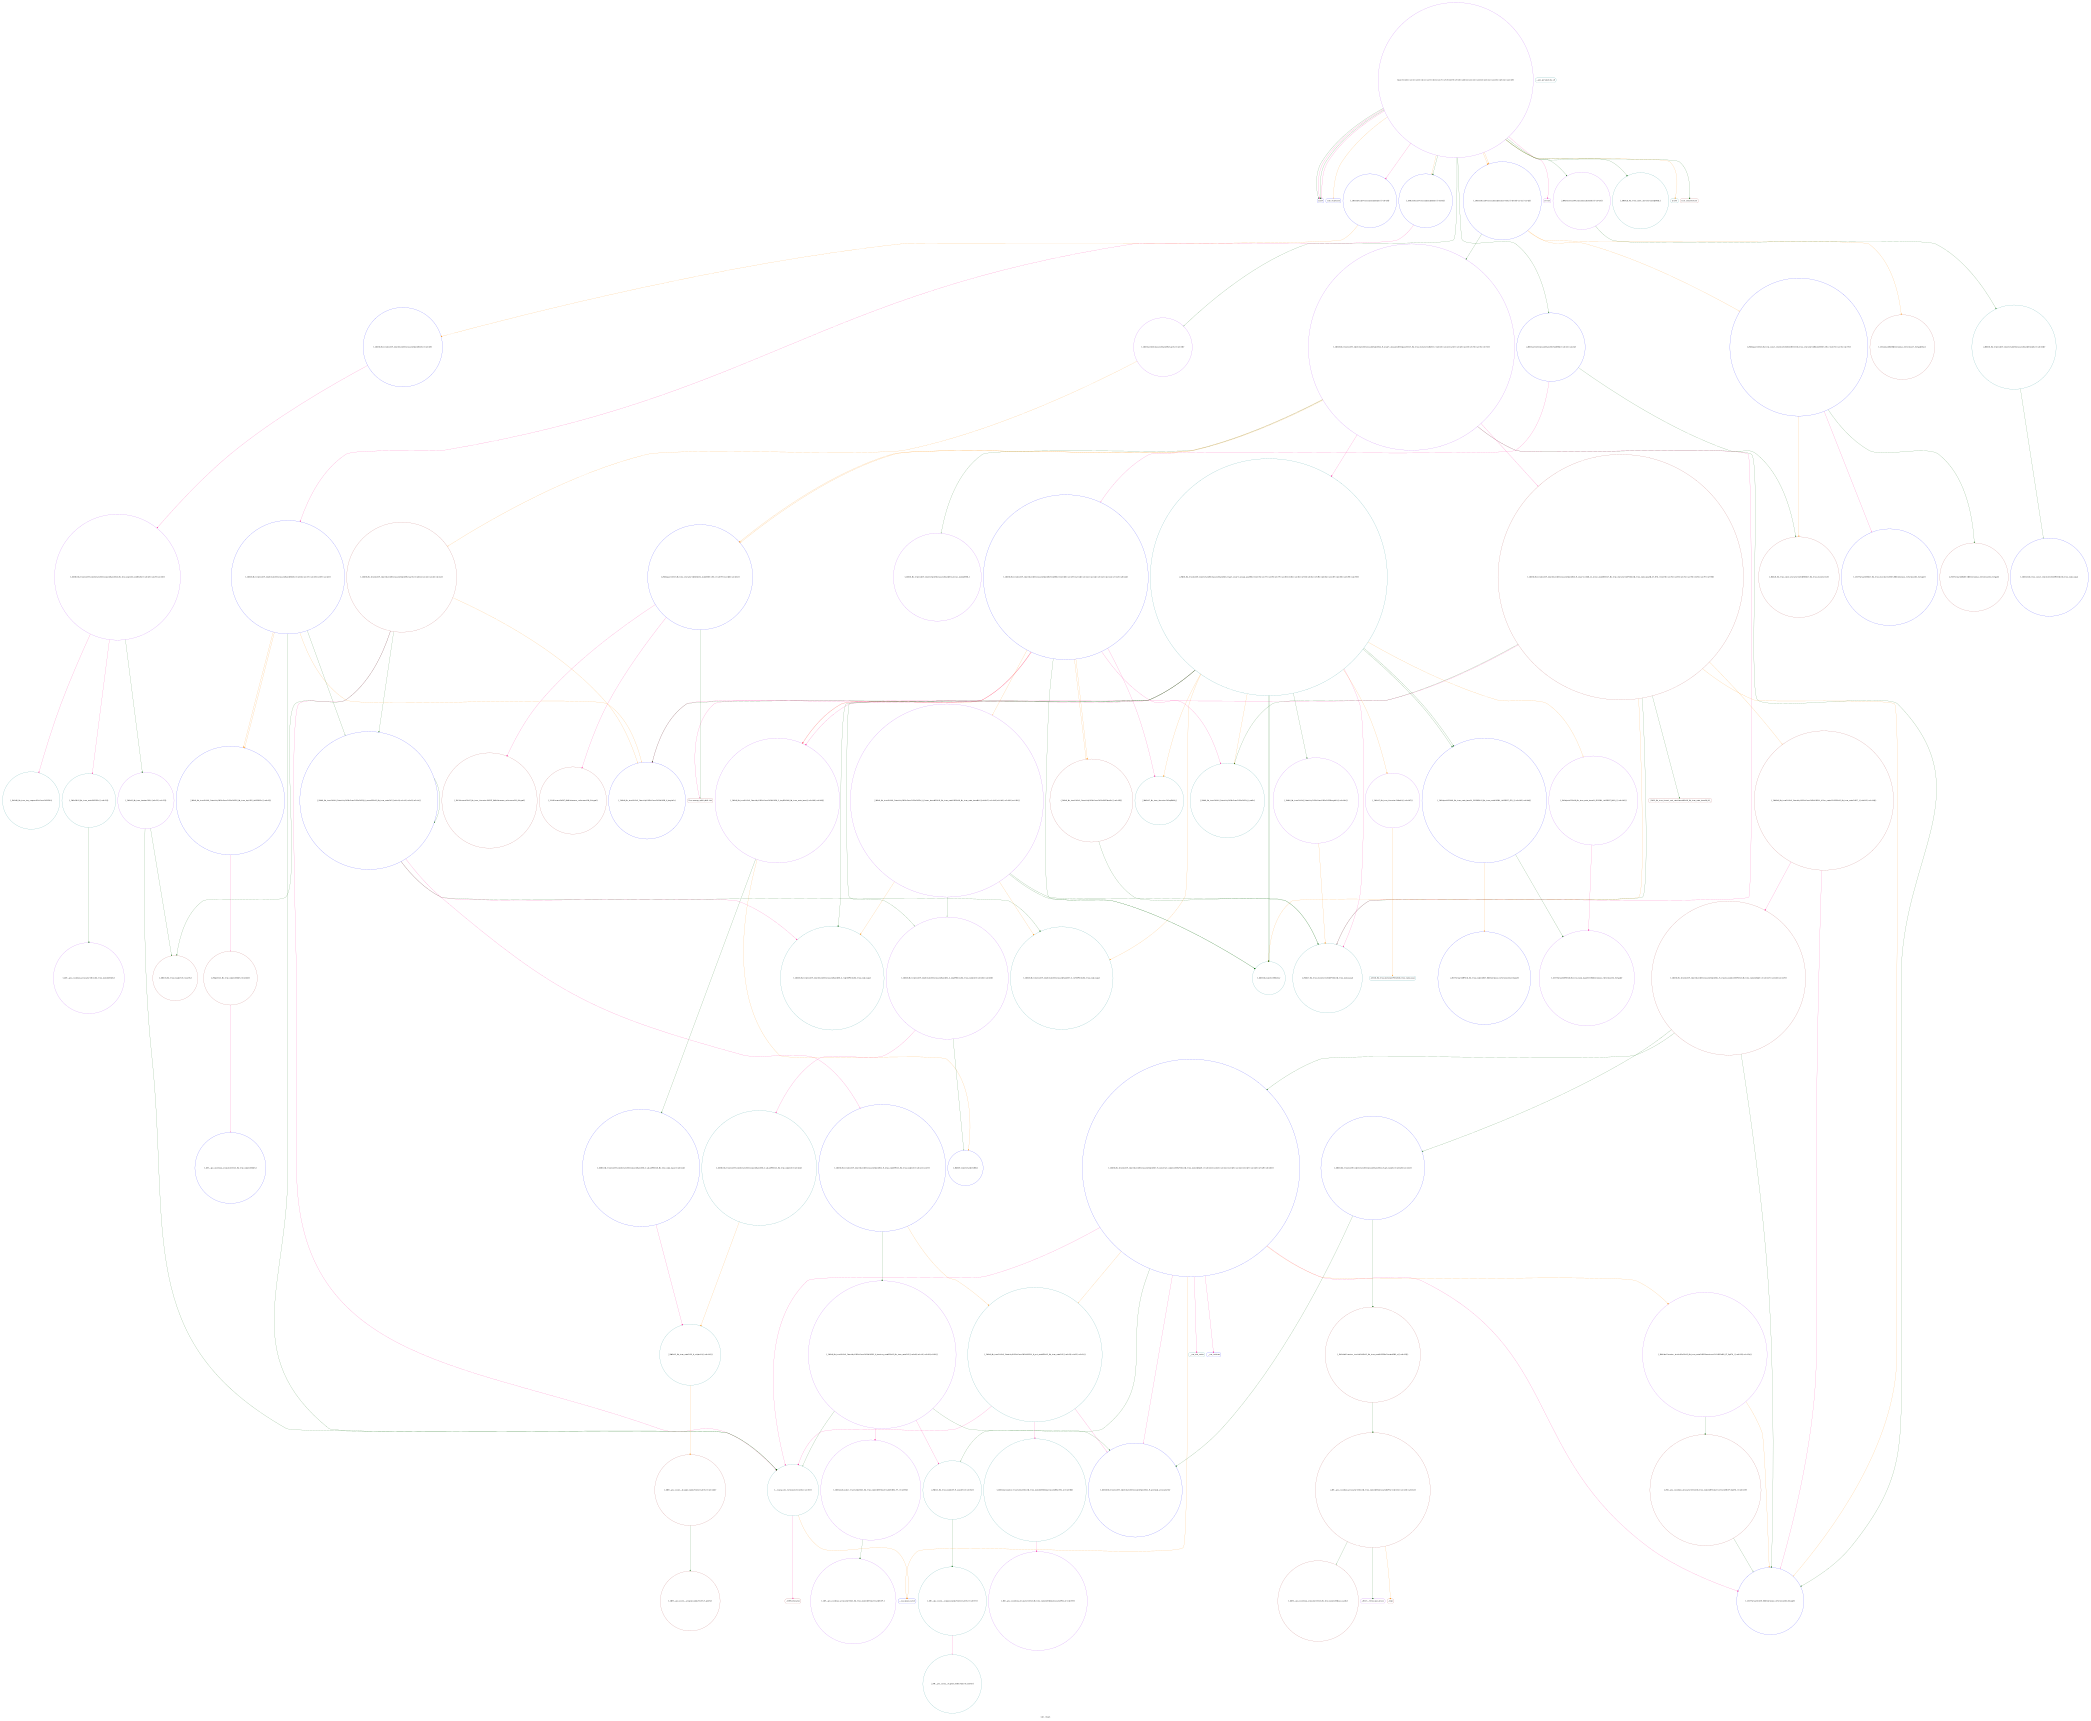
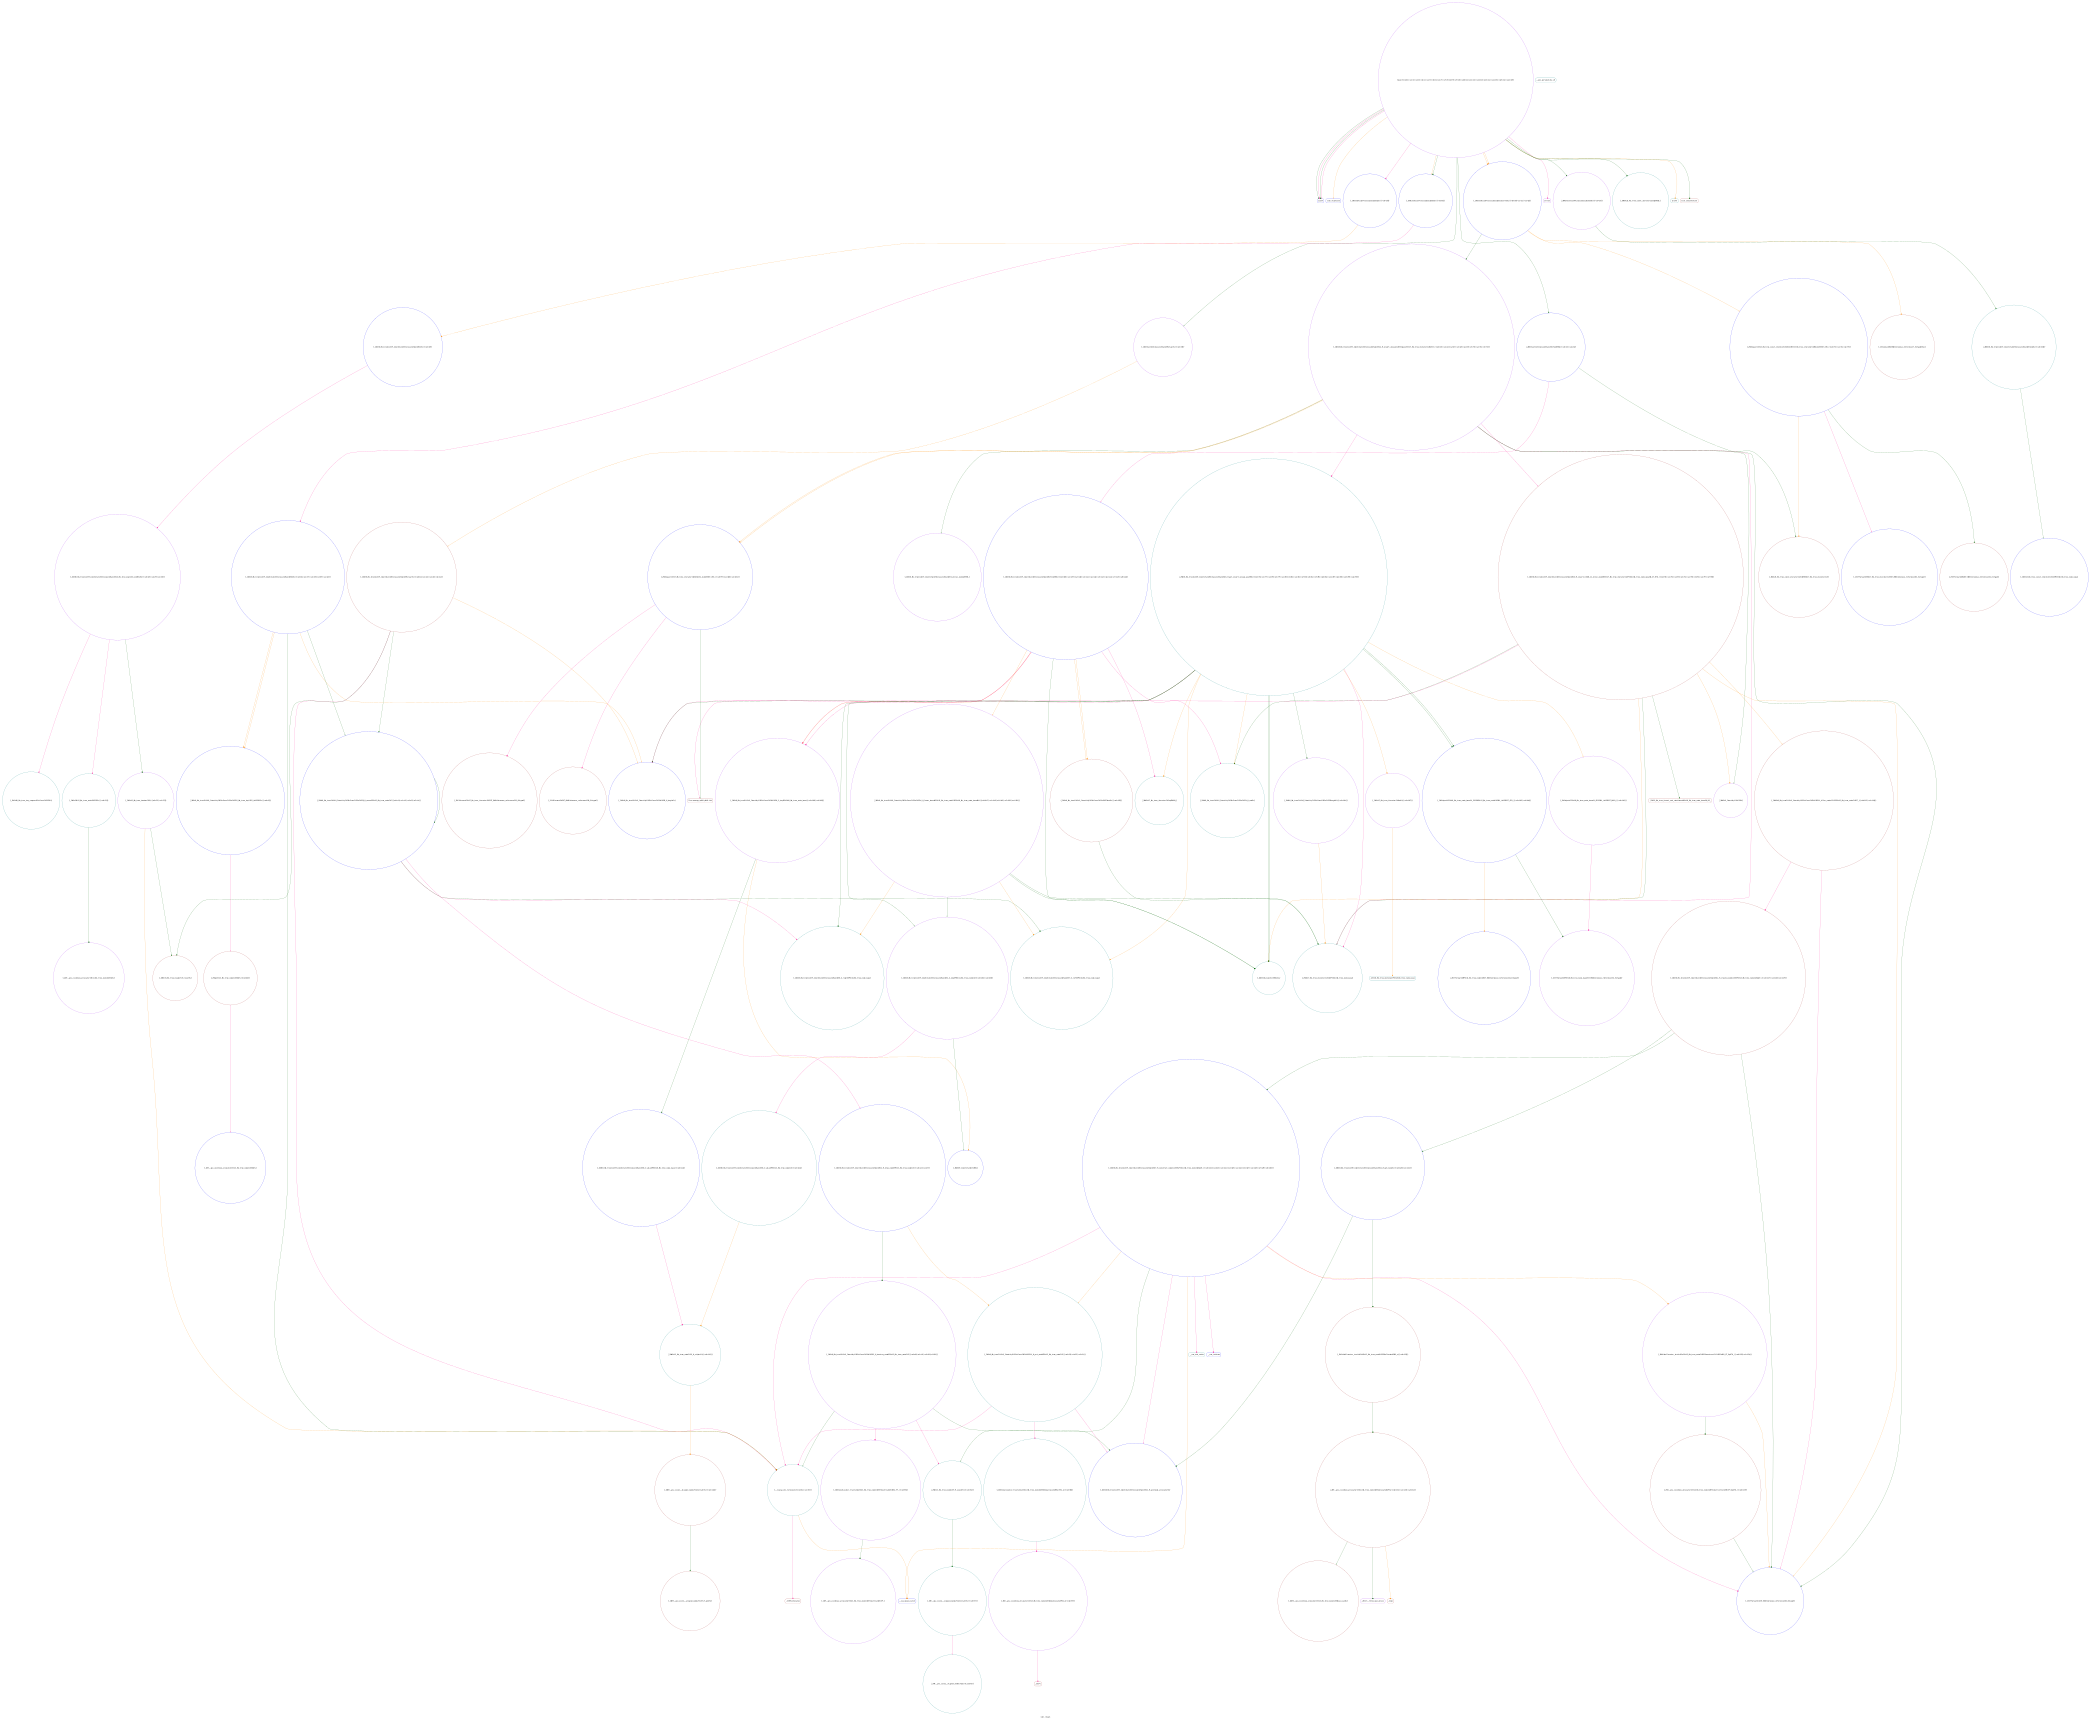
none -> (1731, 801)
(228, 1385) -> (228, 1385)
none -> (1038, 1684)
